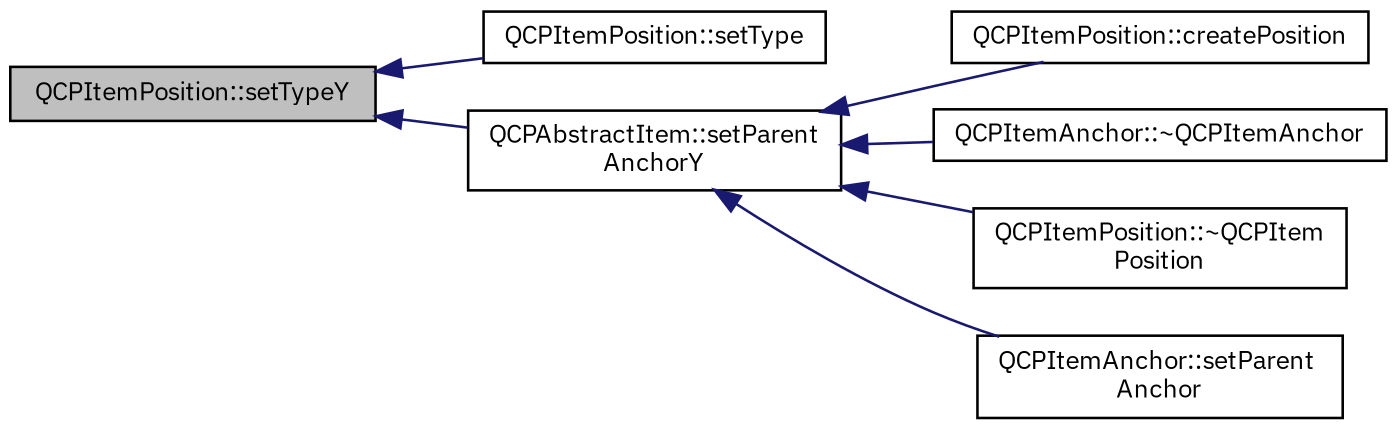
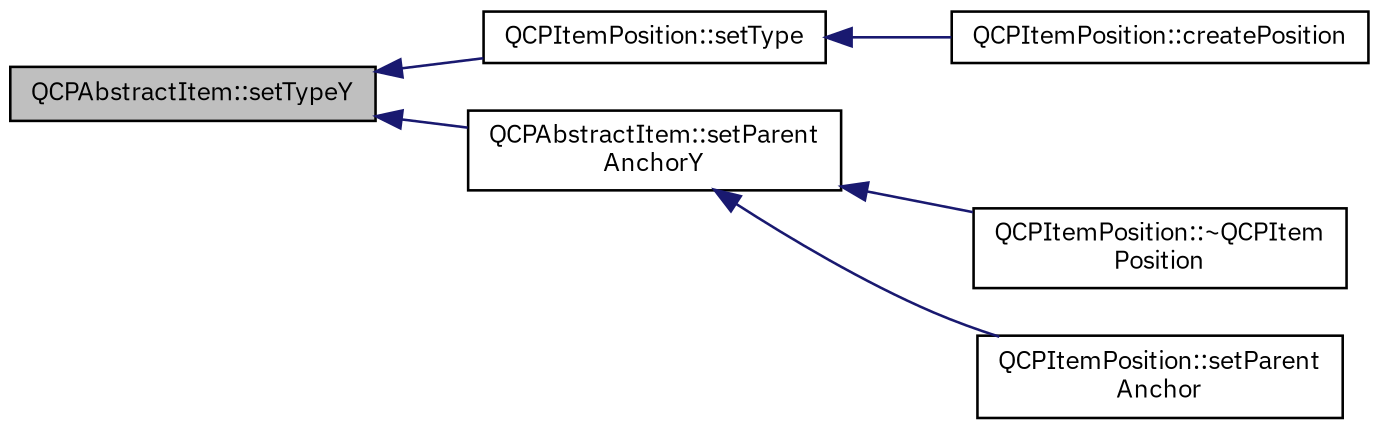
(945, 84) -> (902, 37)
(193, 94) -> (193, 94)
(1160, 135) -> none
(1160, 377) -> (1160, 377)
